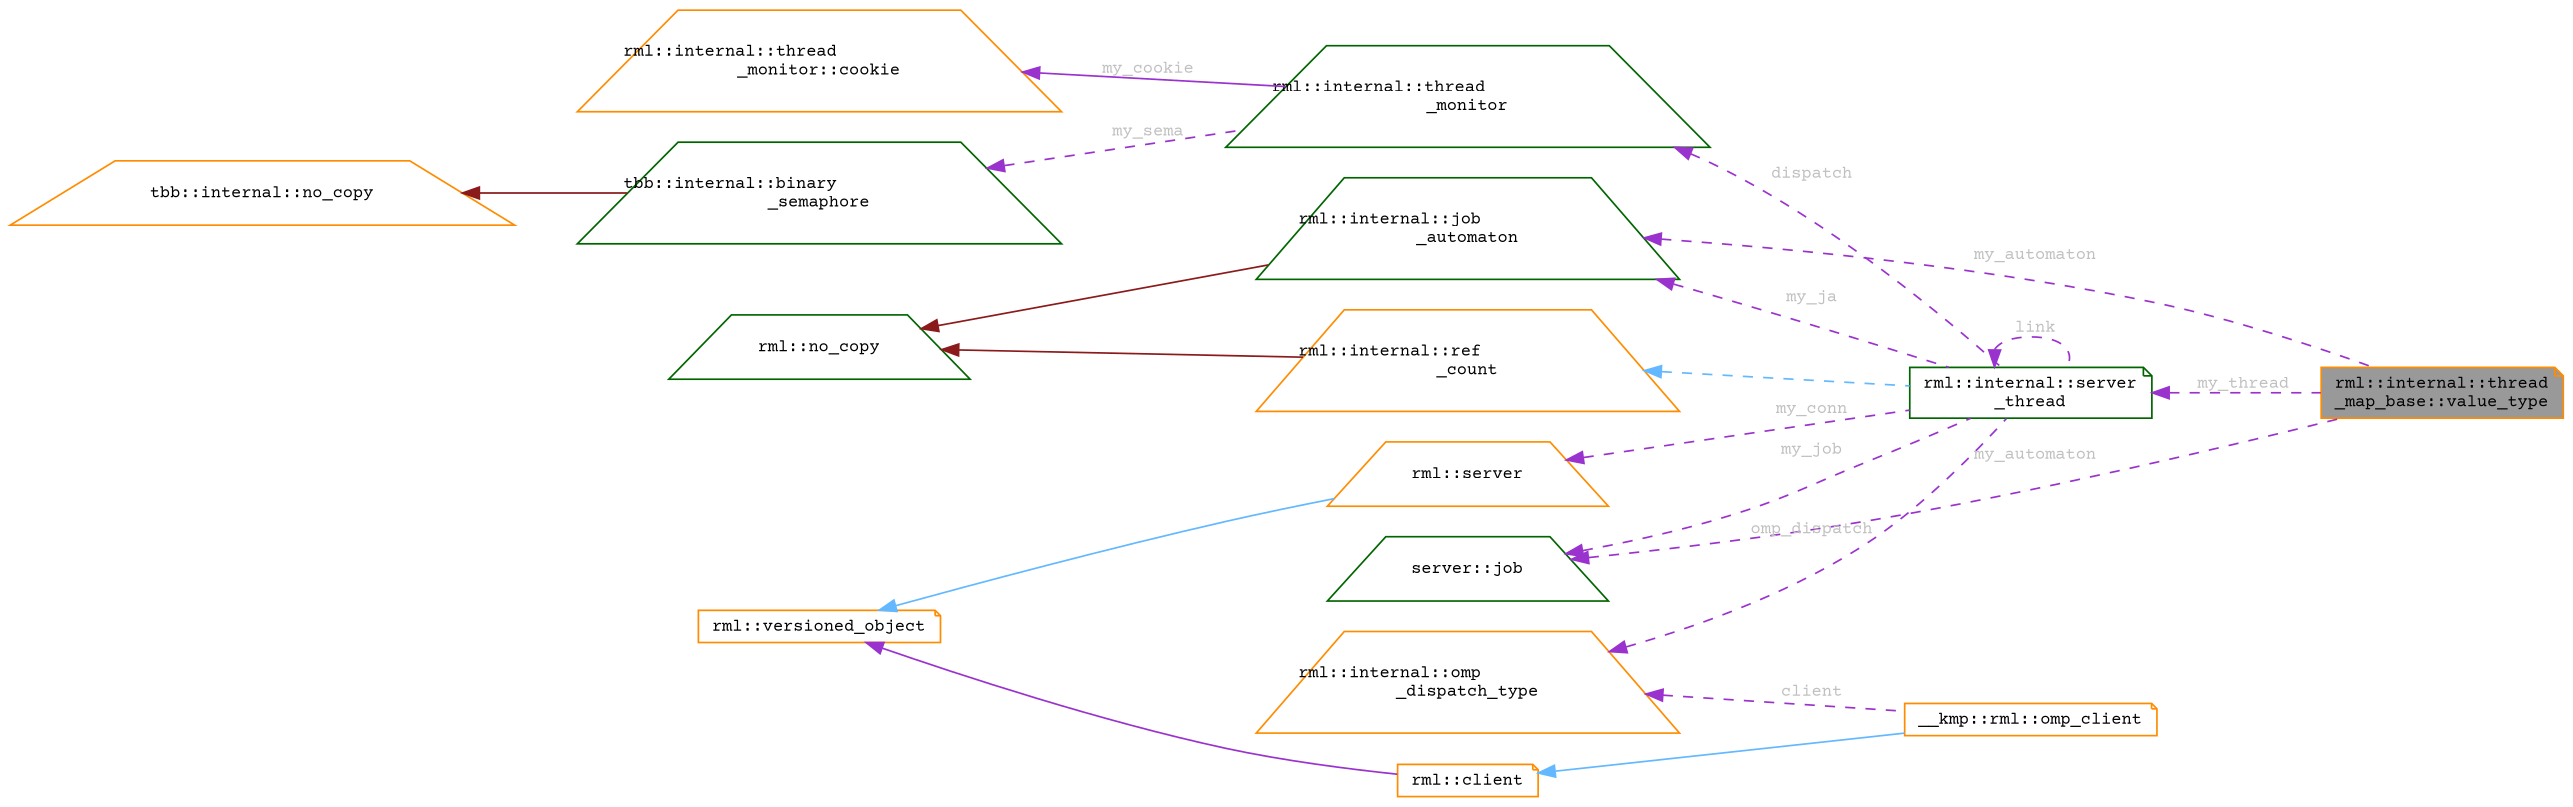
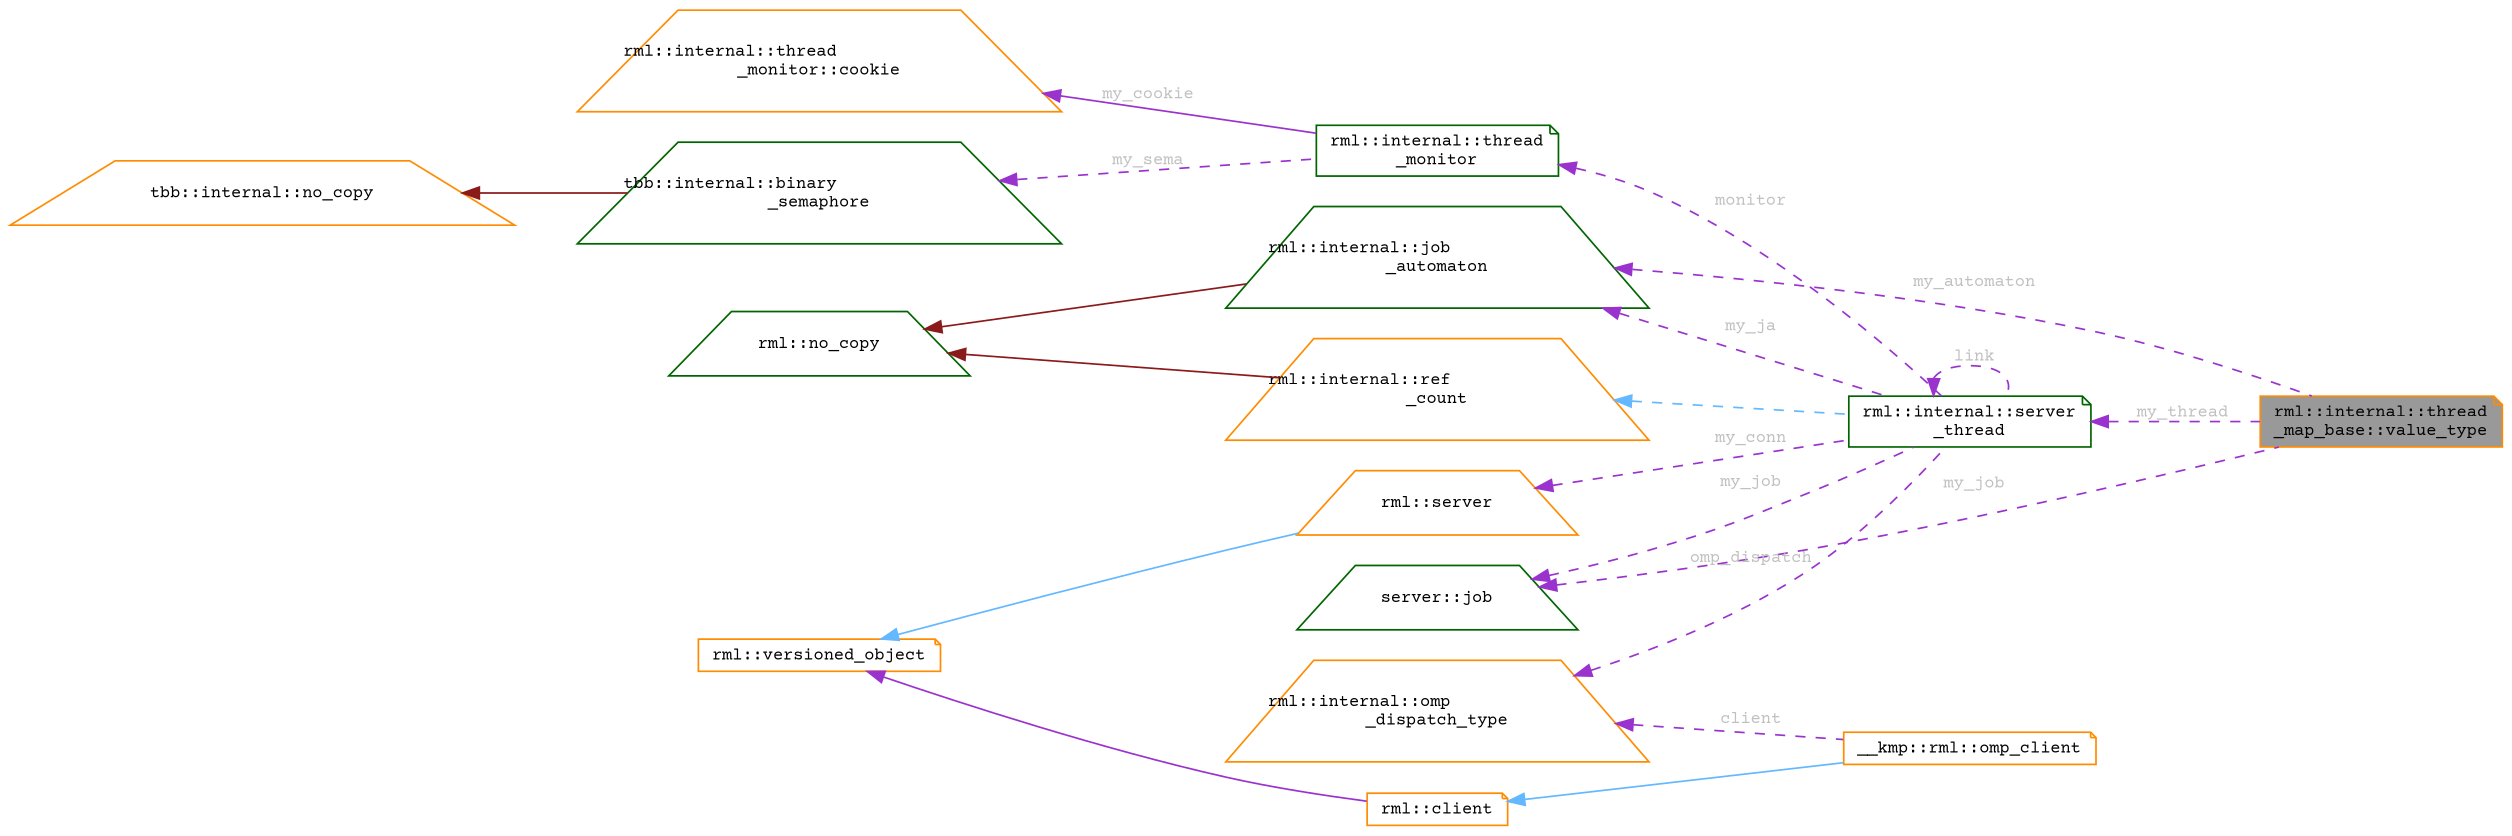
(1468, 97) -> (1437, 151)
(1807, 174) -> (1746, 201)
(2031, 455) -> (1970, 483)
